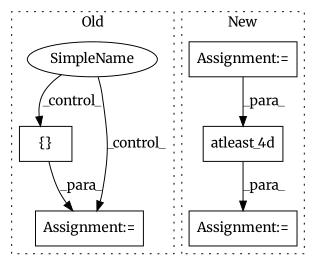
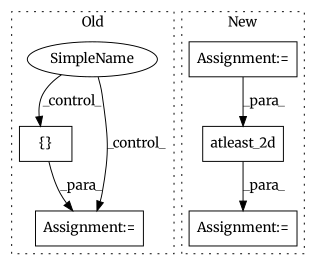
(243, 144) -> (243, 144)
